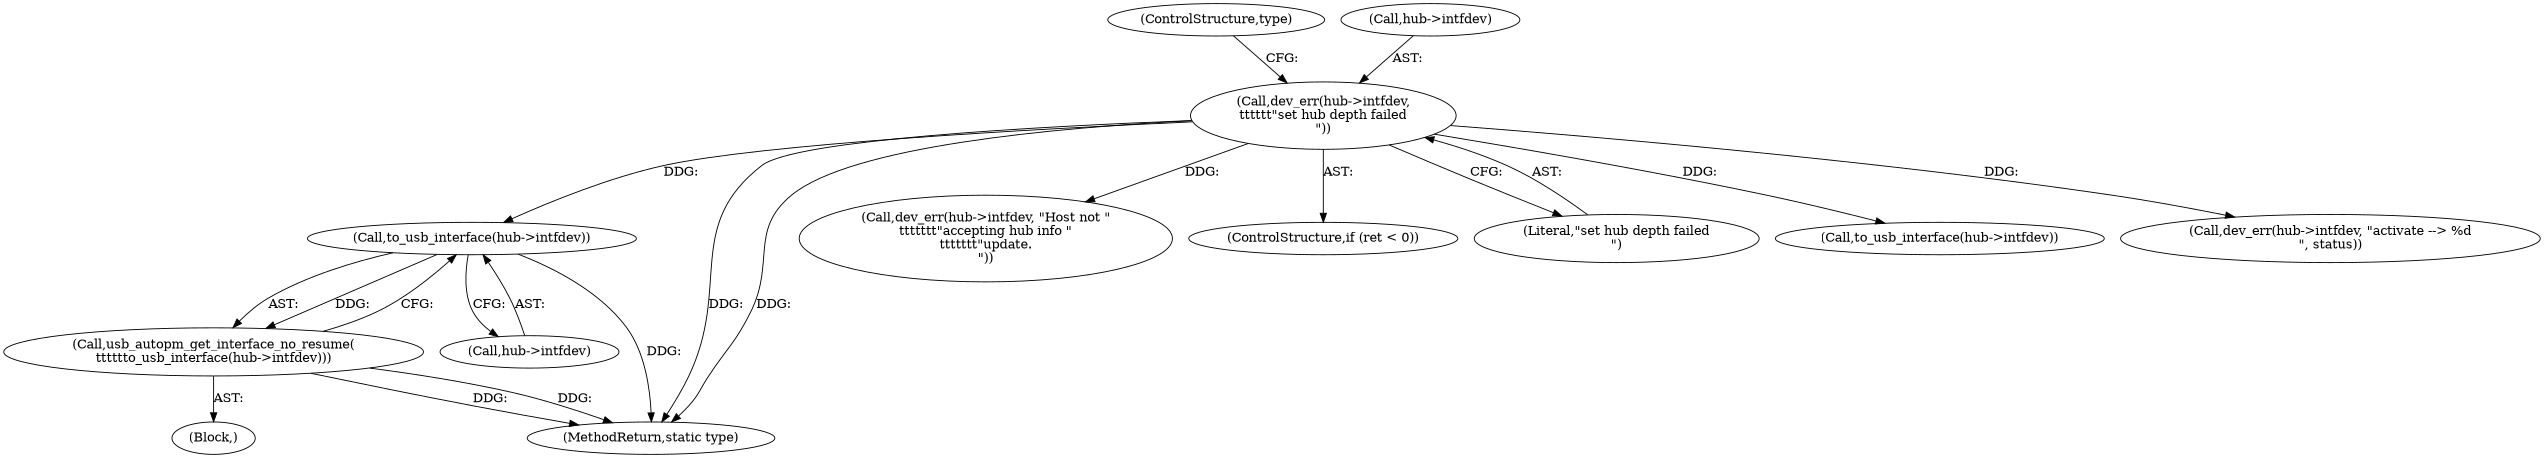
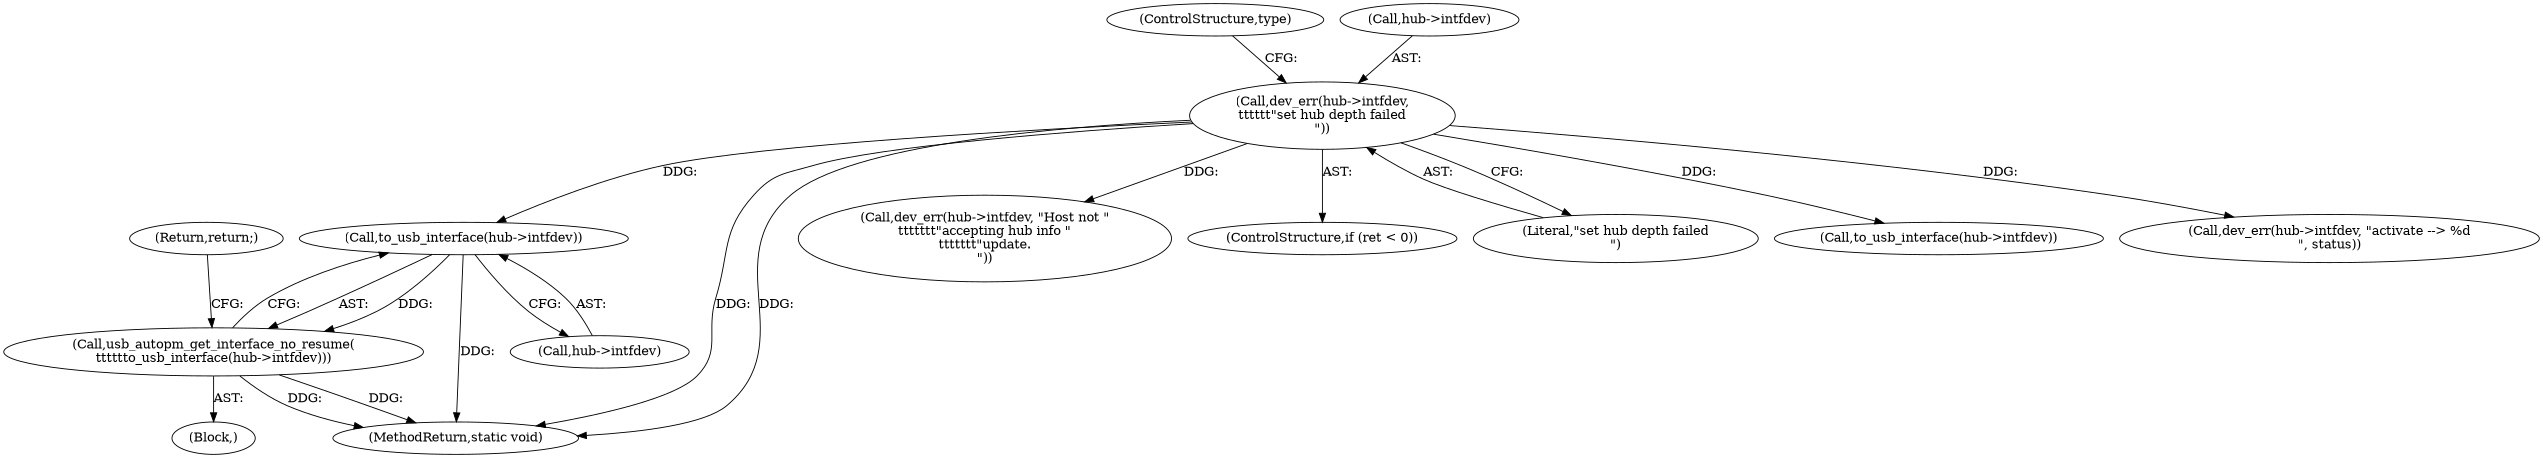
none -> (206, 239)
(651, 438) -> (456, 438)
